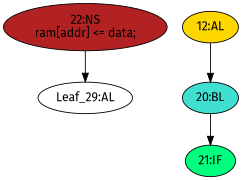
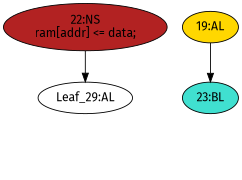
(210, 27) -> (210, 27)
(210, 98) -> (210, 98)
(210, 161) -> none
